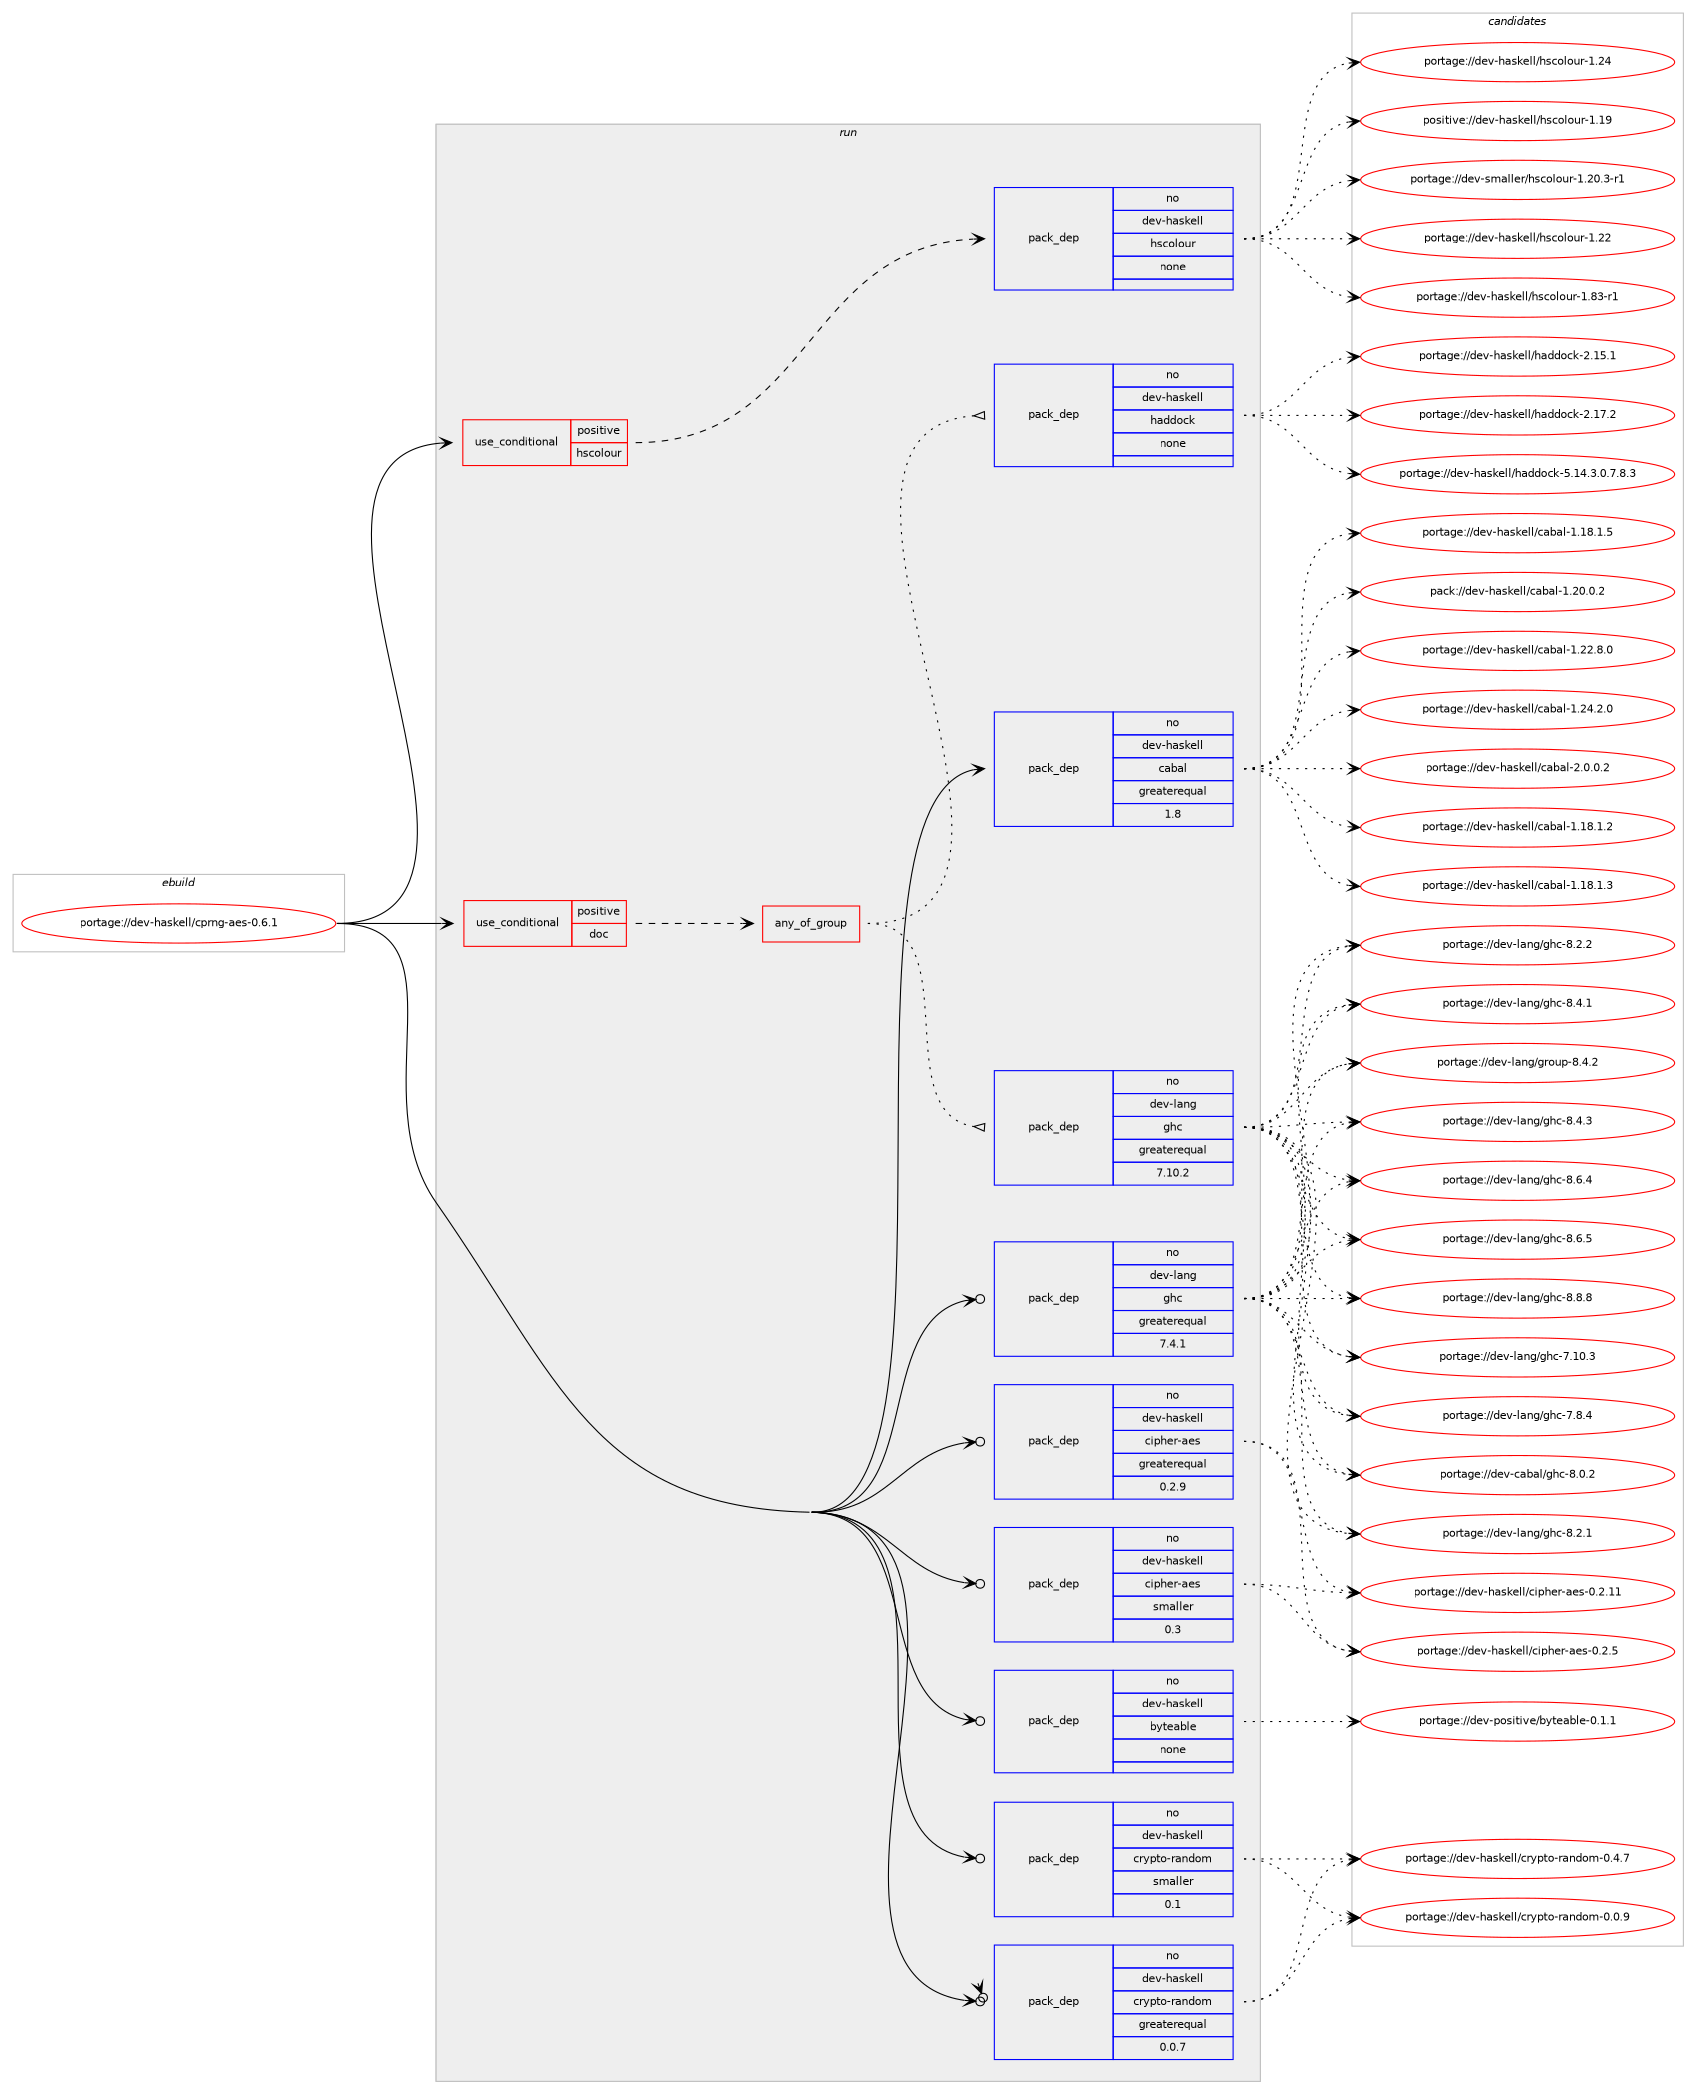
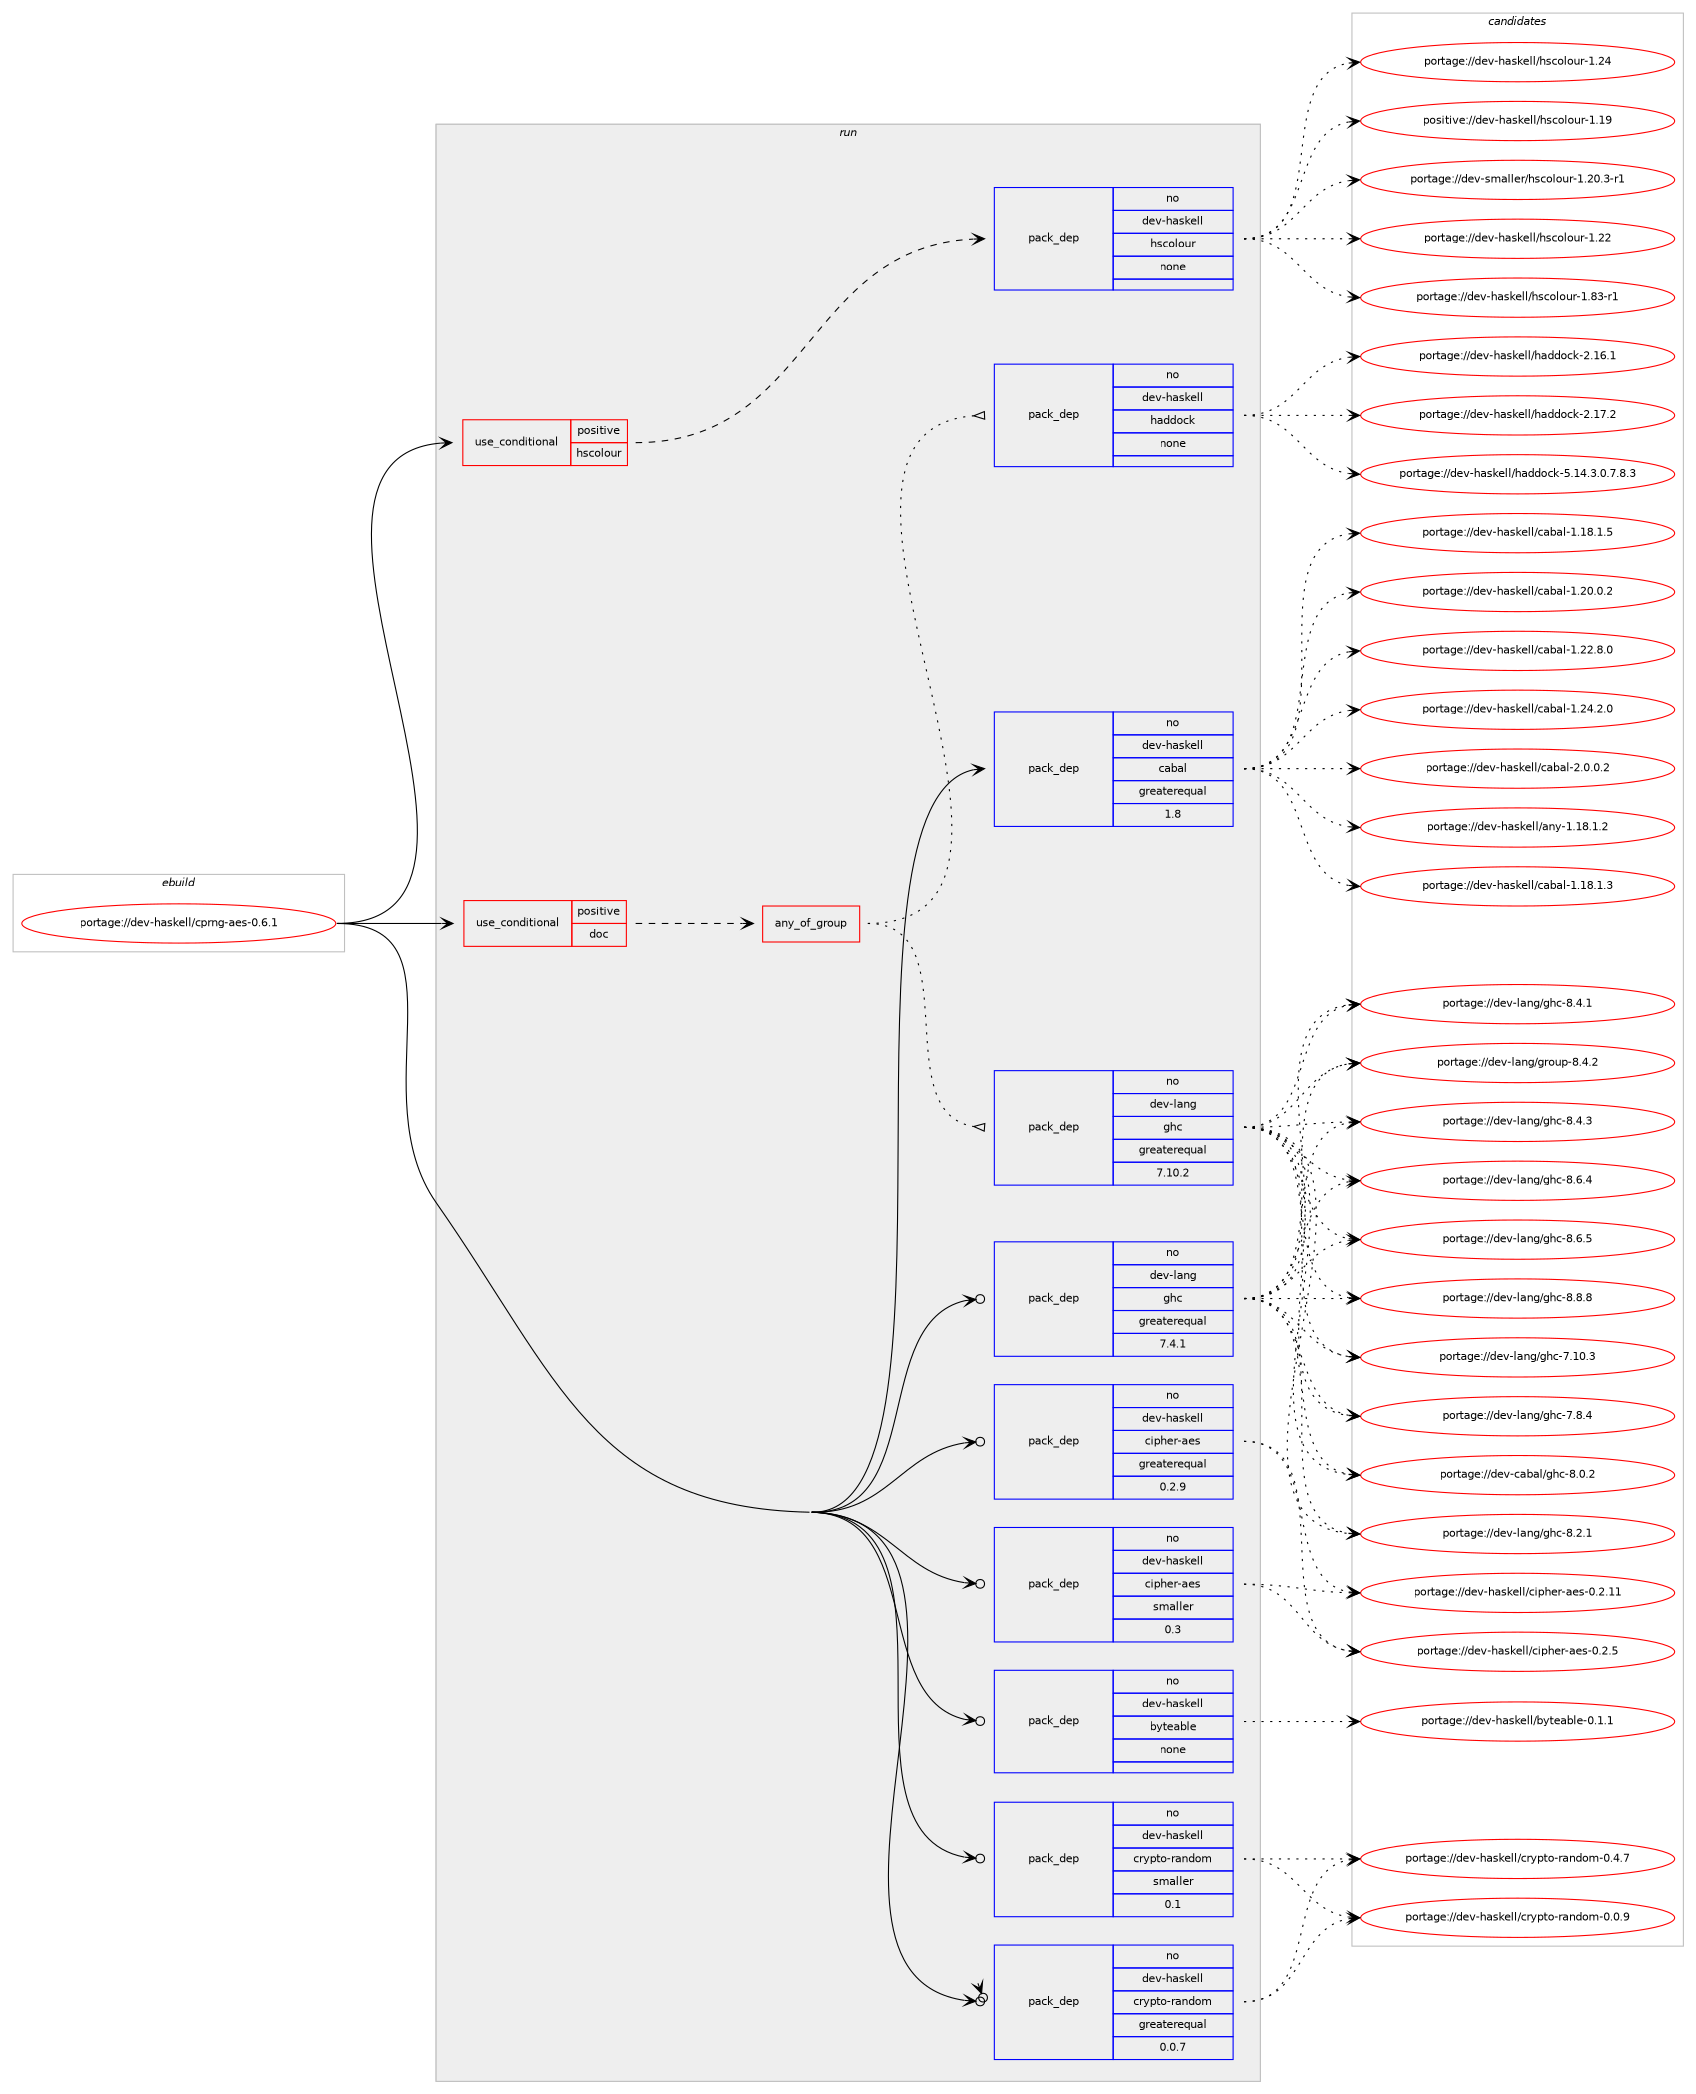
(1518, 357) -> (1518, 357)
(1518, 592) -> (1518, 592)
(1518, 828) -> (1518, 828)
(1518, 945) -> none
(1518, 1722) -> (1518, 1722)
